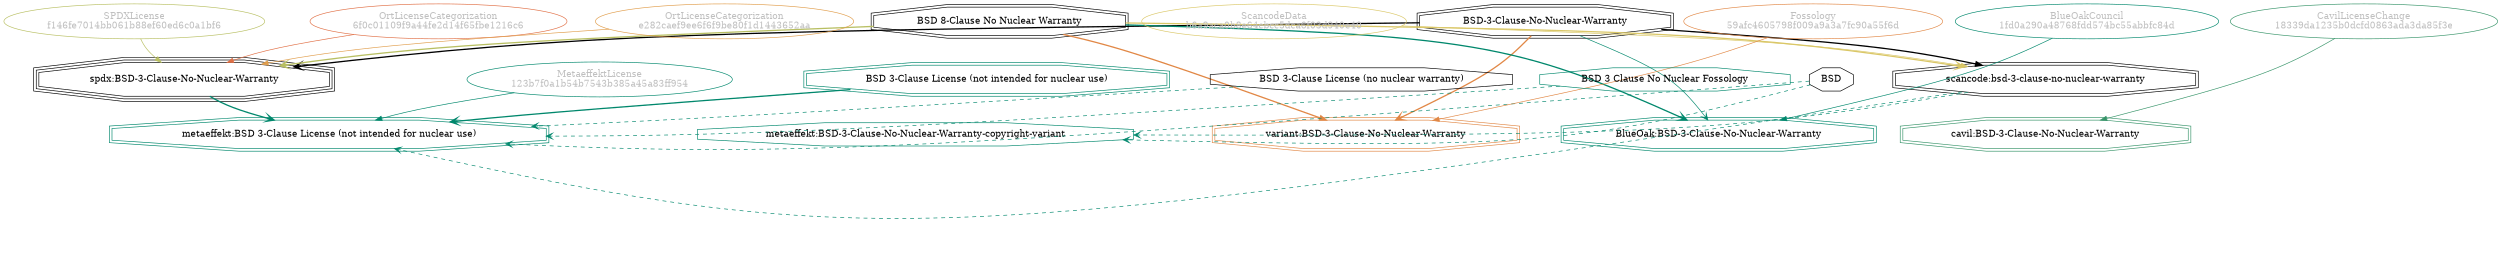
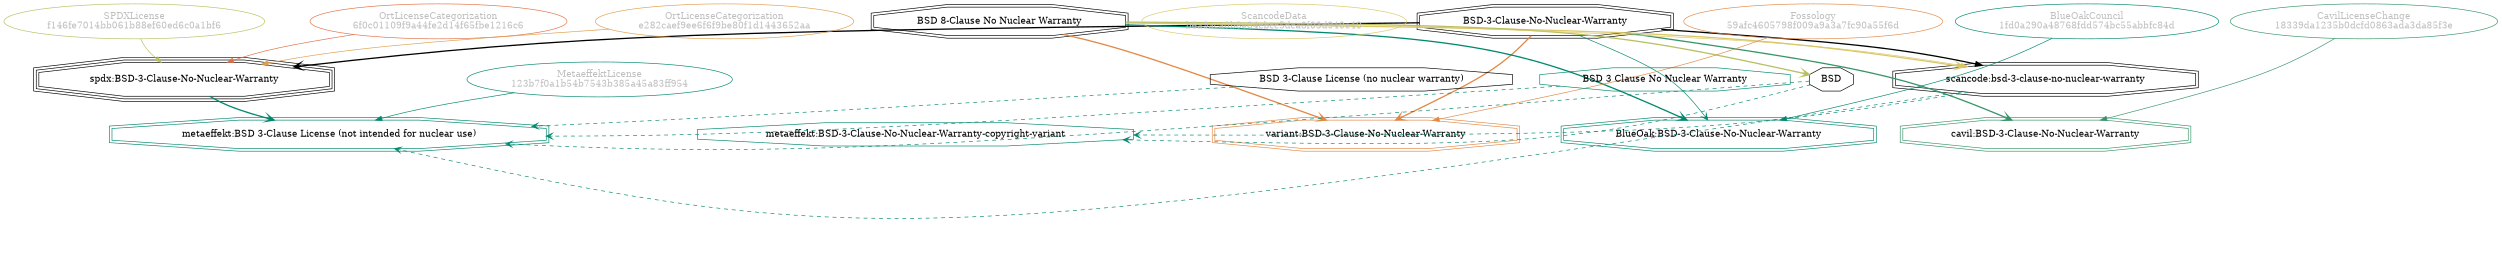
(433, 48) -> (1619, 39)
none -> (1819, 63)
(1193, 73) -> (1193, 73)
(987, 79) -> none
(1665, 79) -> (1665, 79)
